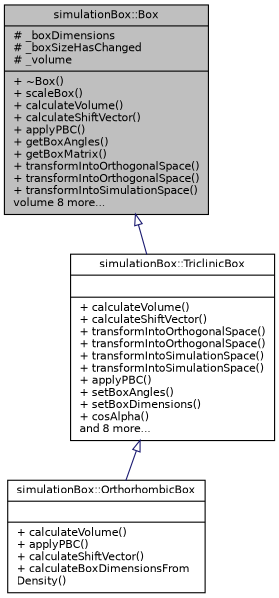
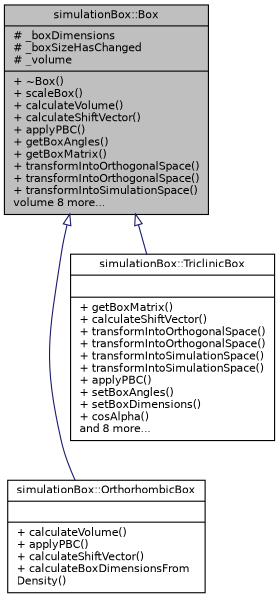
(135, 308) -> (126, 308)
(131, 466) -> (50, 354)
